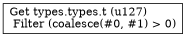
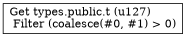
(93, 19) -> (93, 19)
